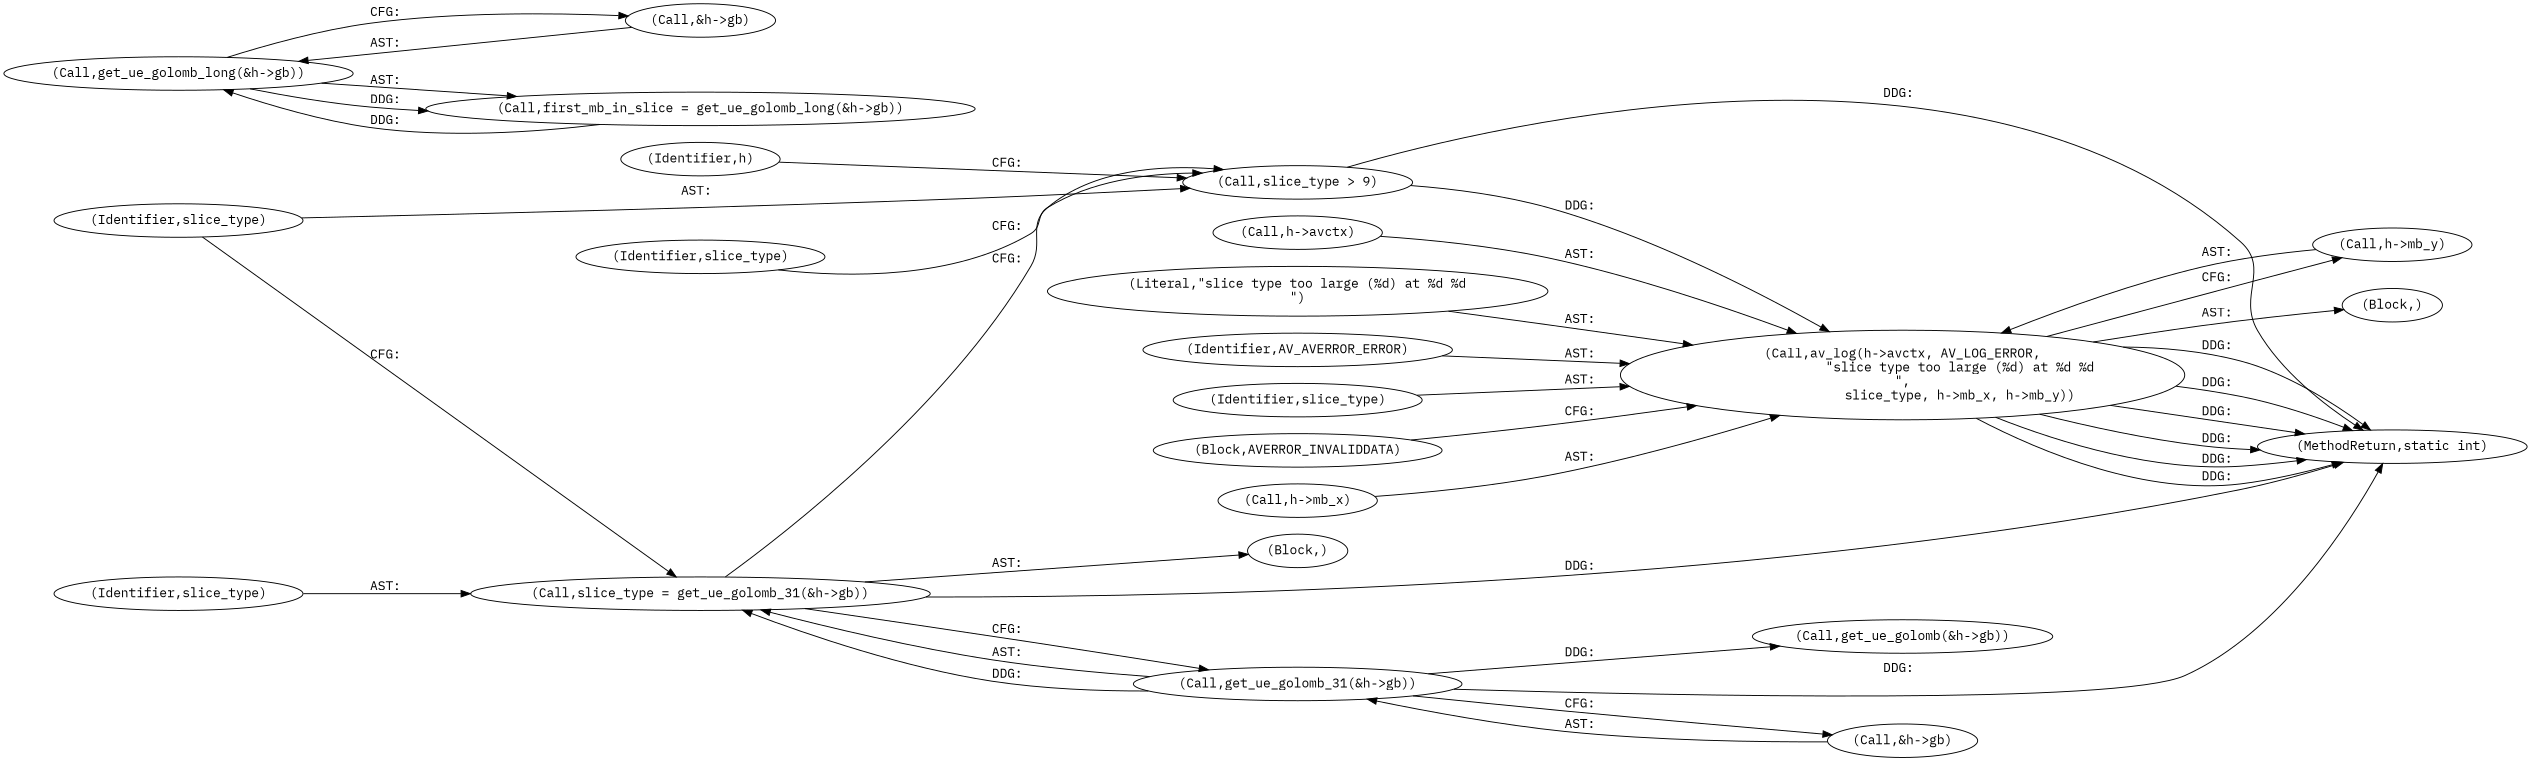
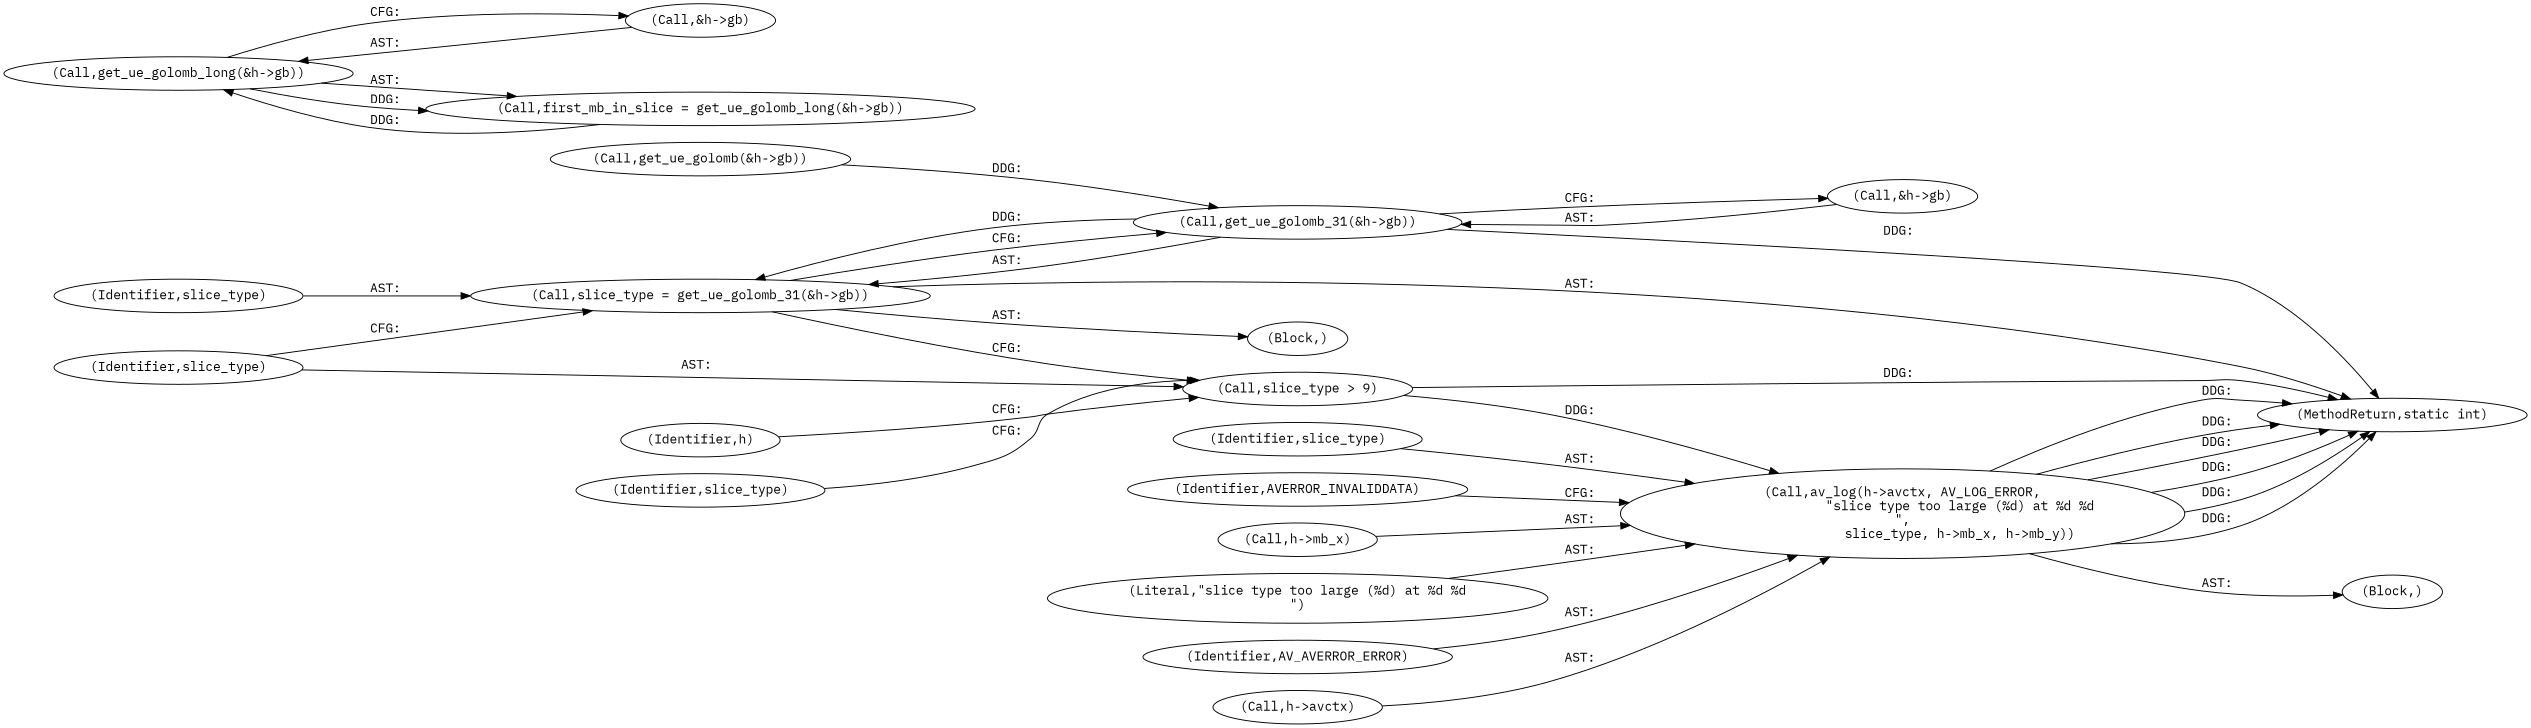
(2392, 245) -> none
(1298, 450) -> (1298, 489)
(1584, 566) -> (1584, 284)
(1599, 660) -> (1026, 179)
